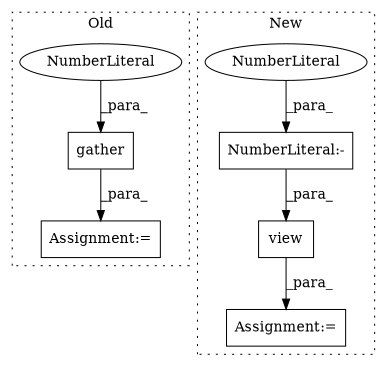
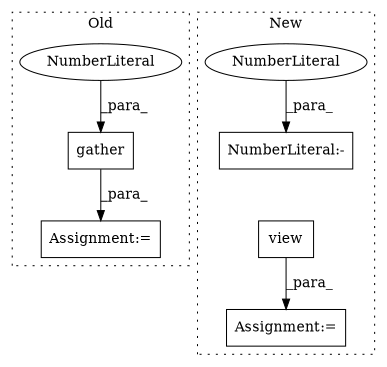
(286, 190) -> none
